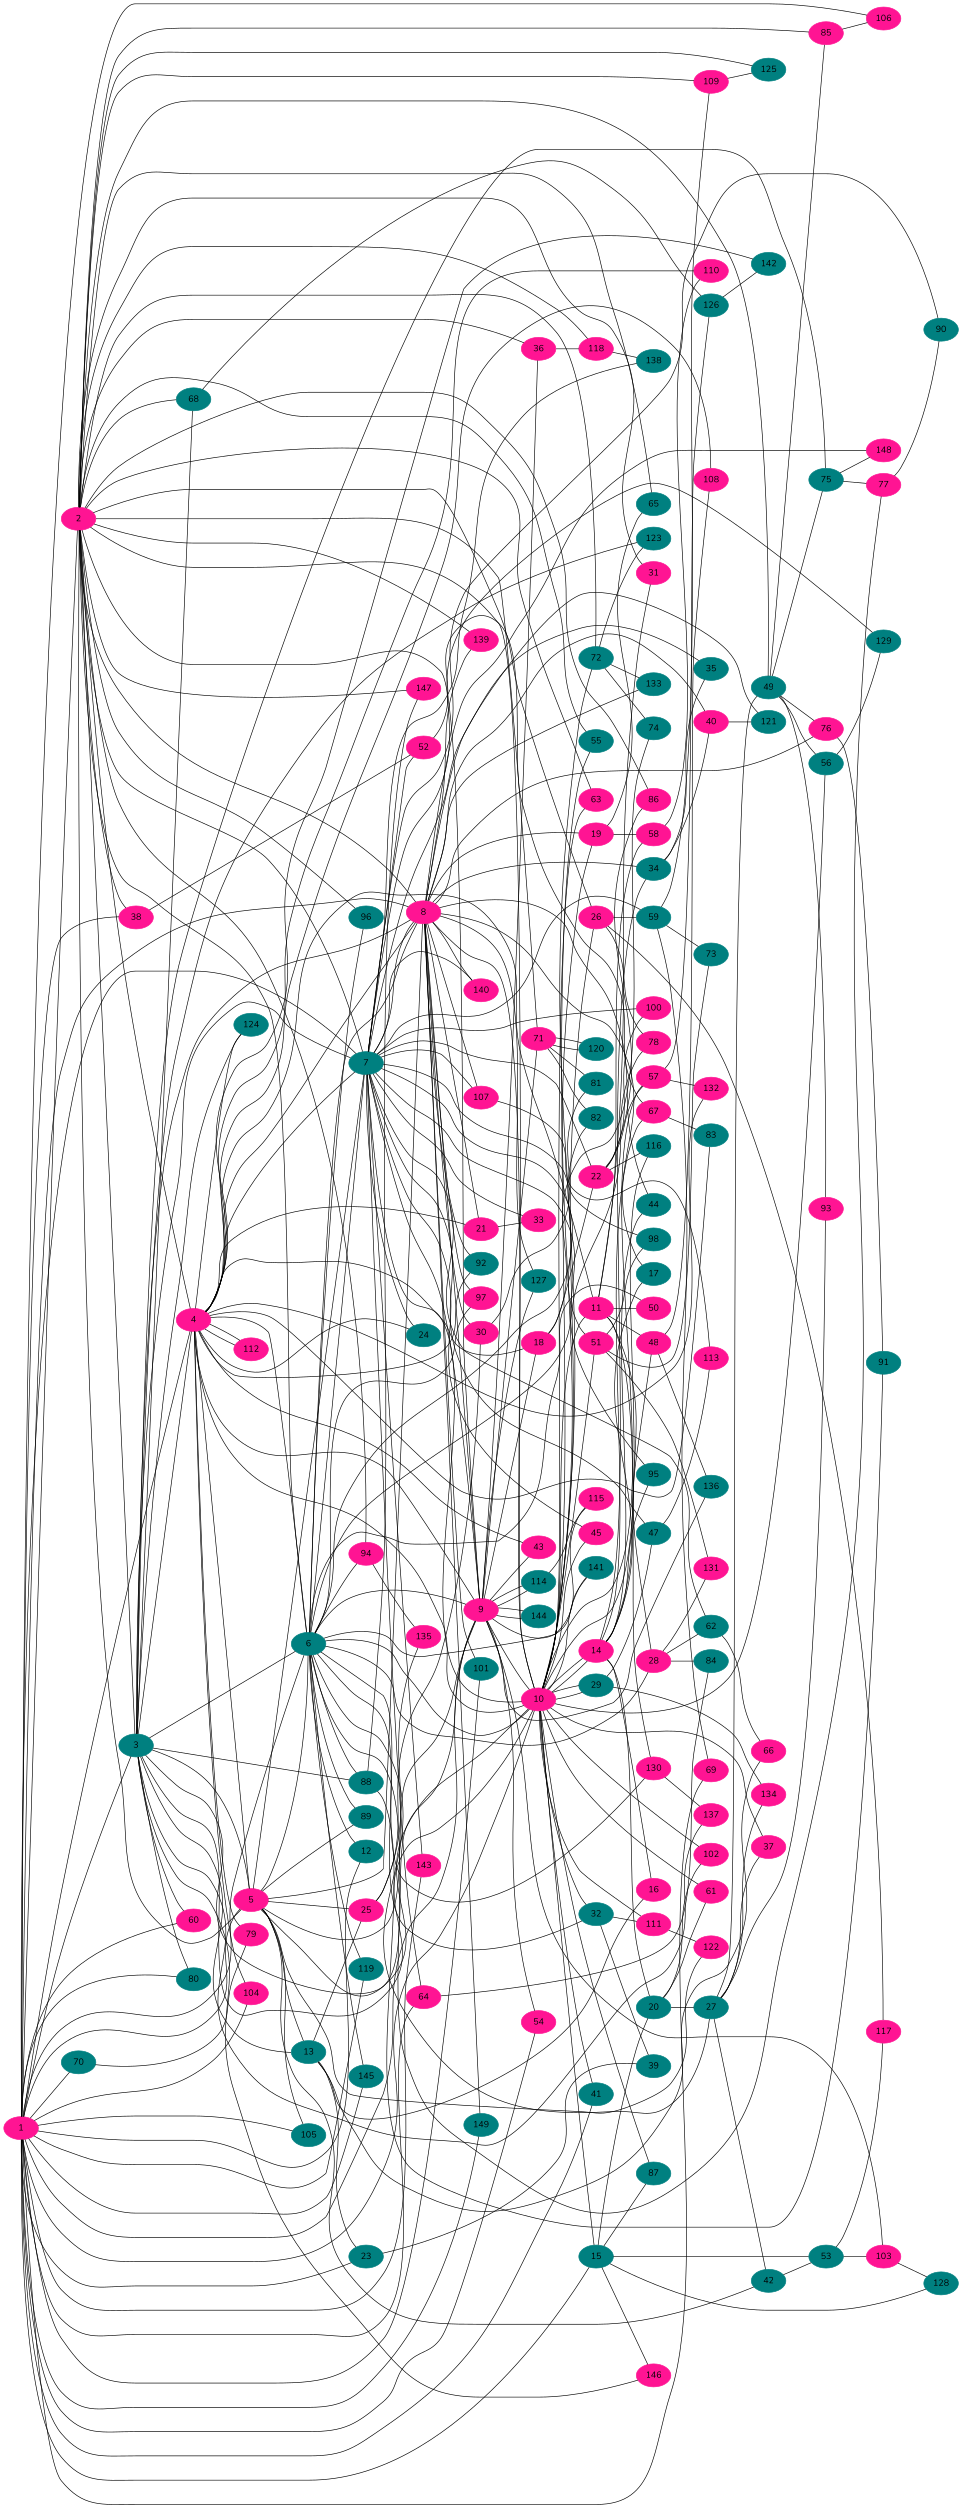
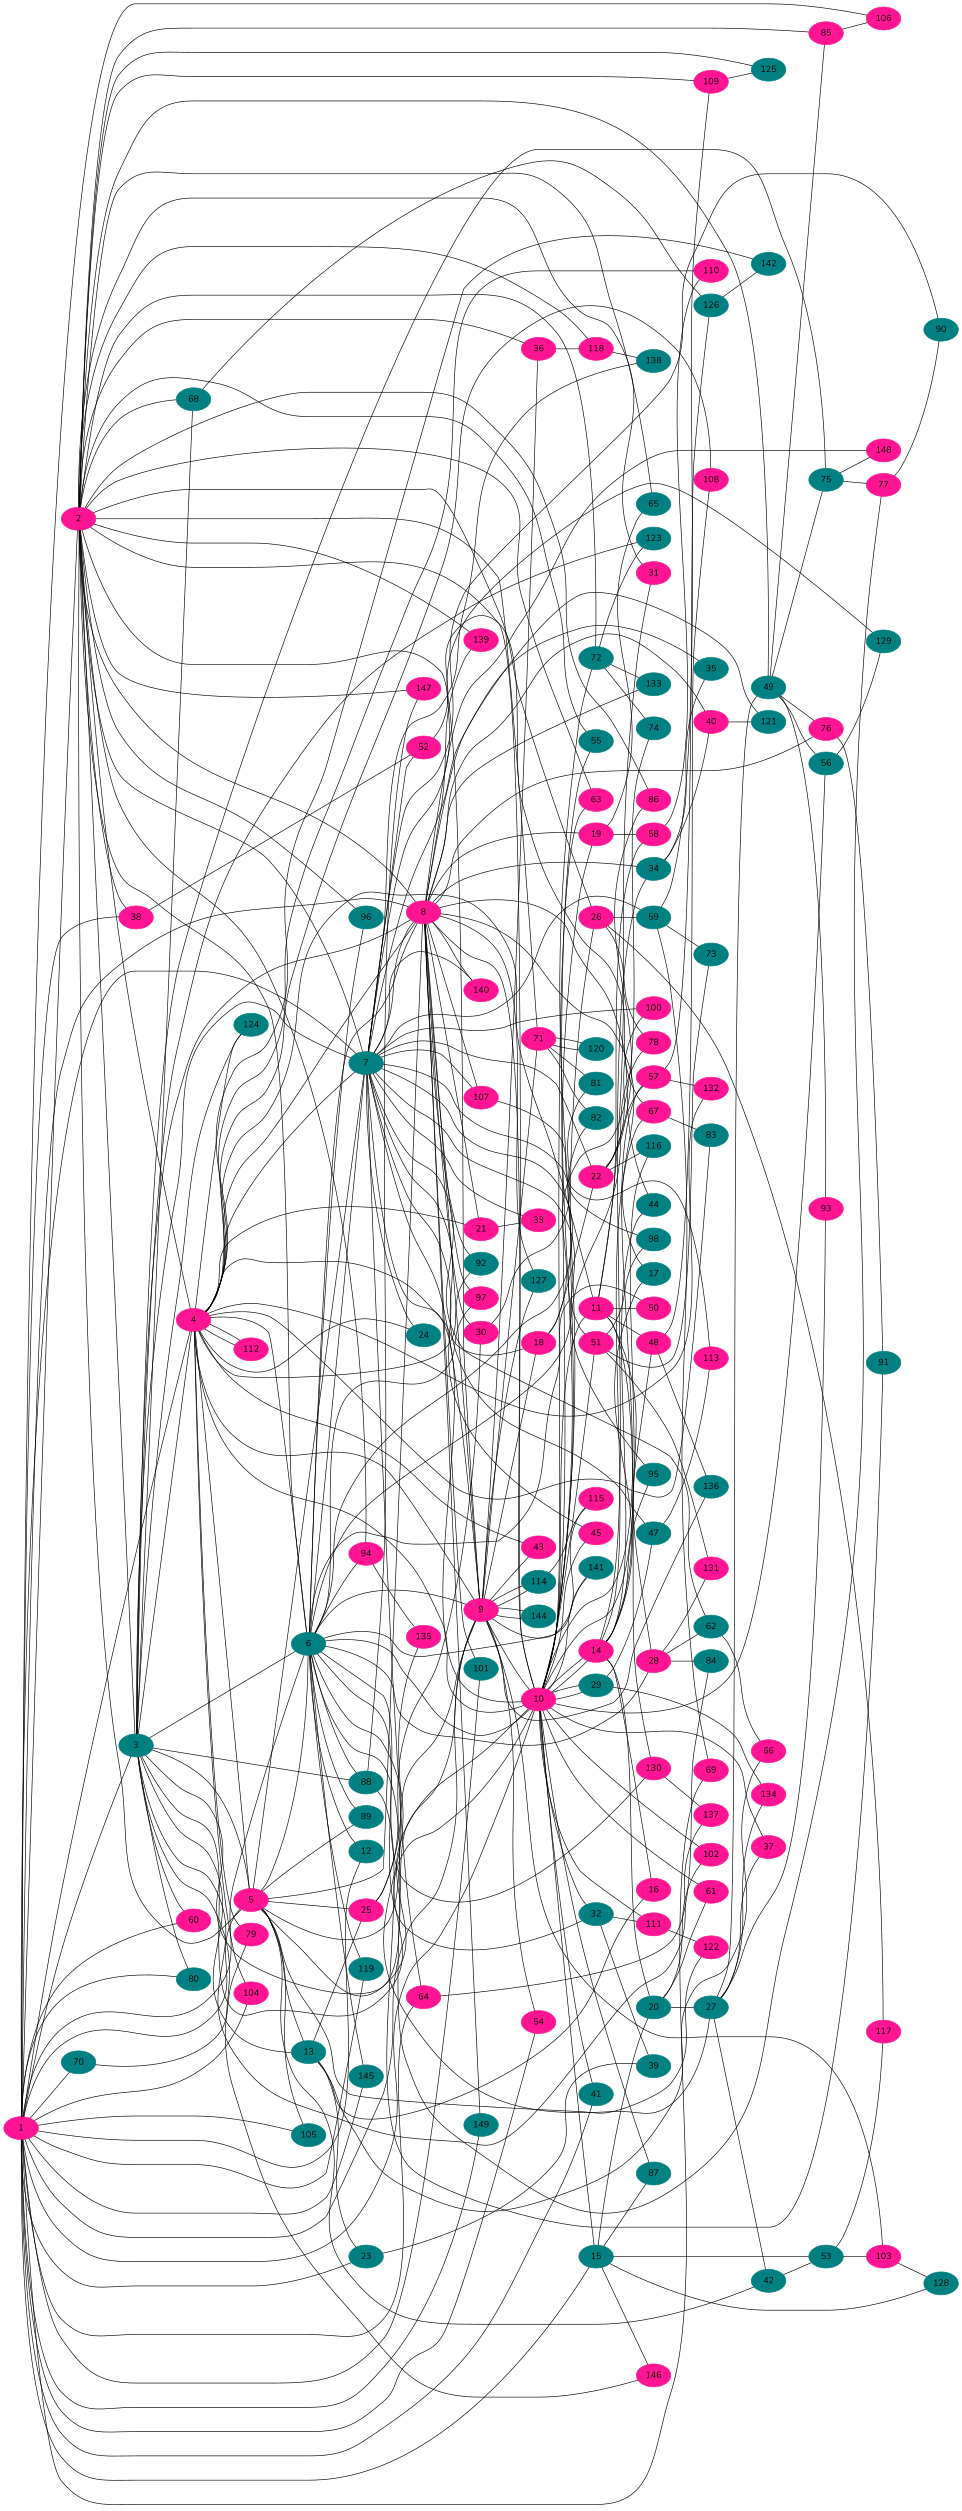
(424, 1866) -> none
